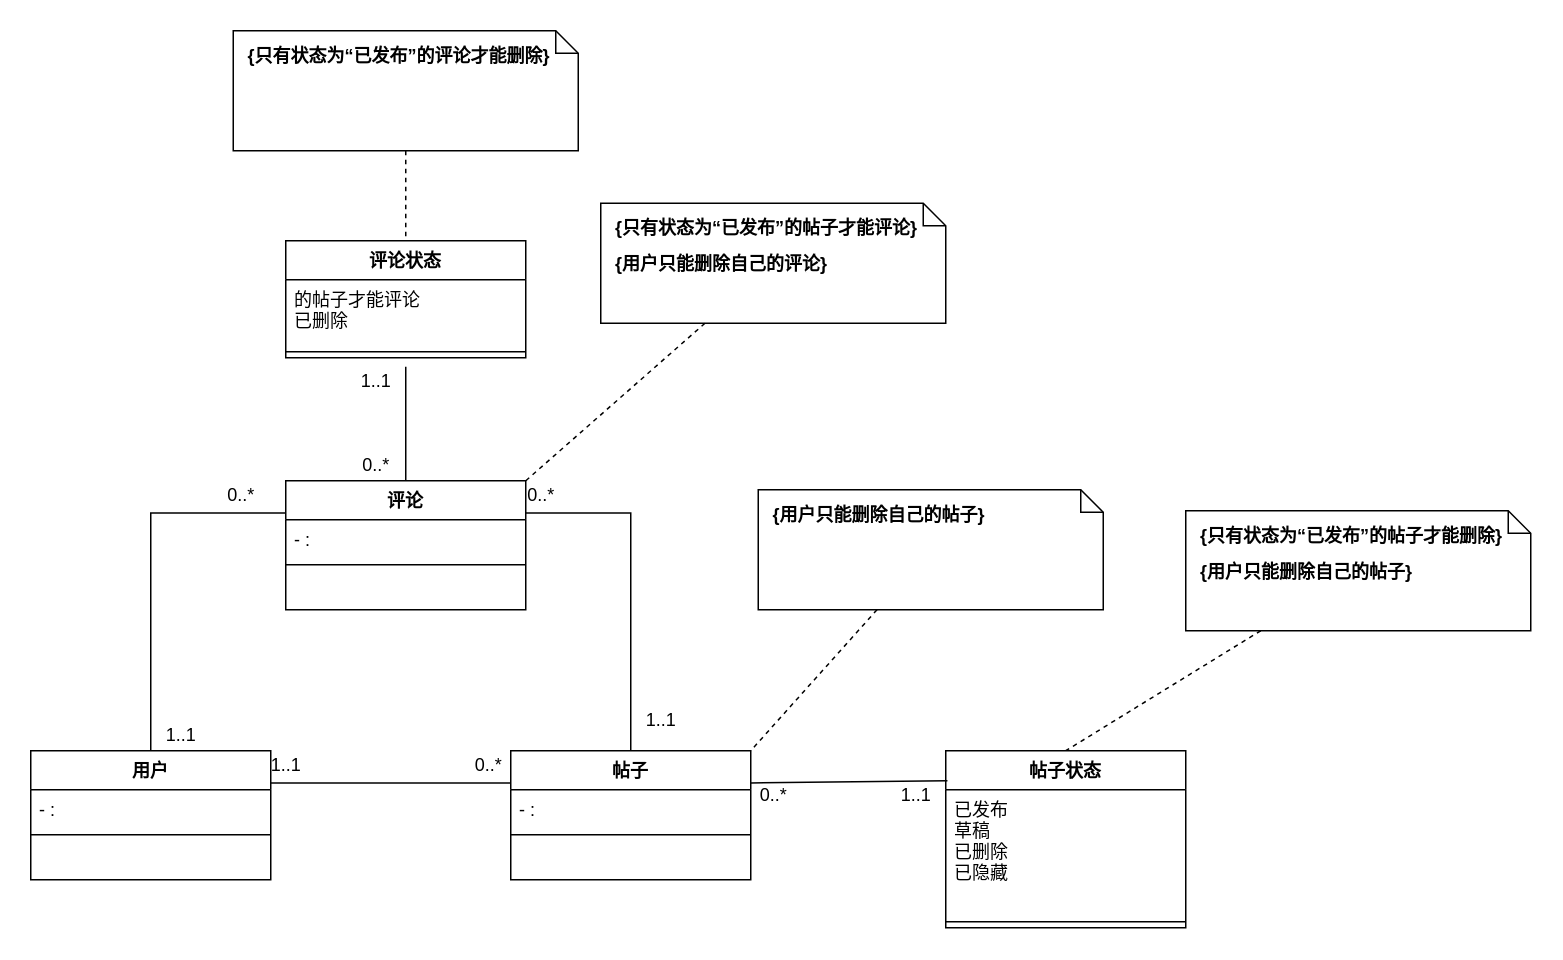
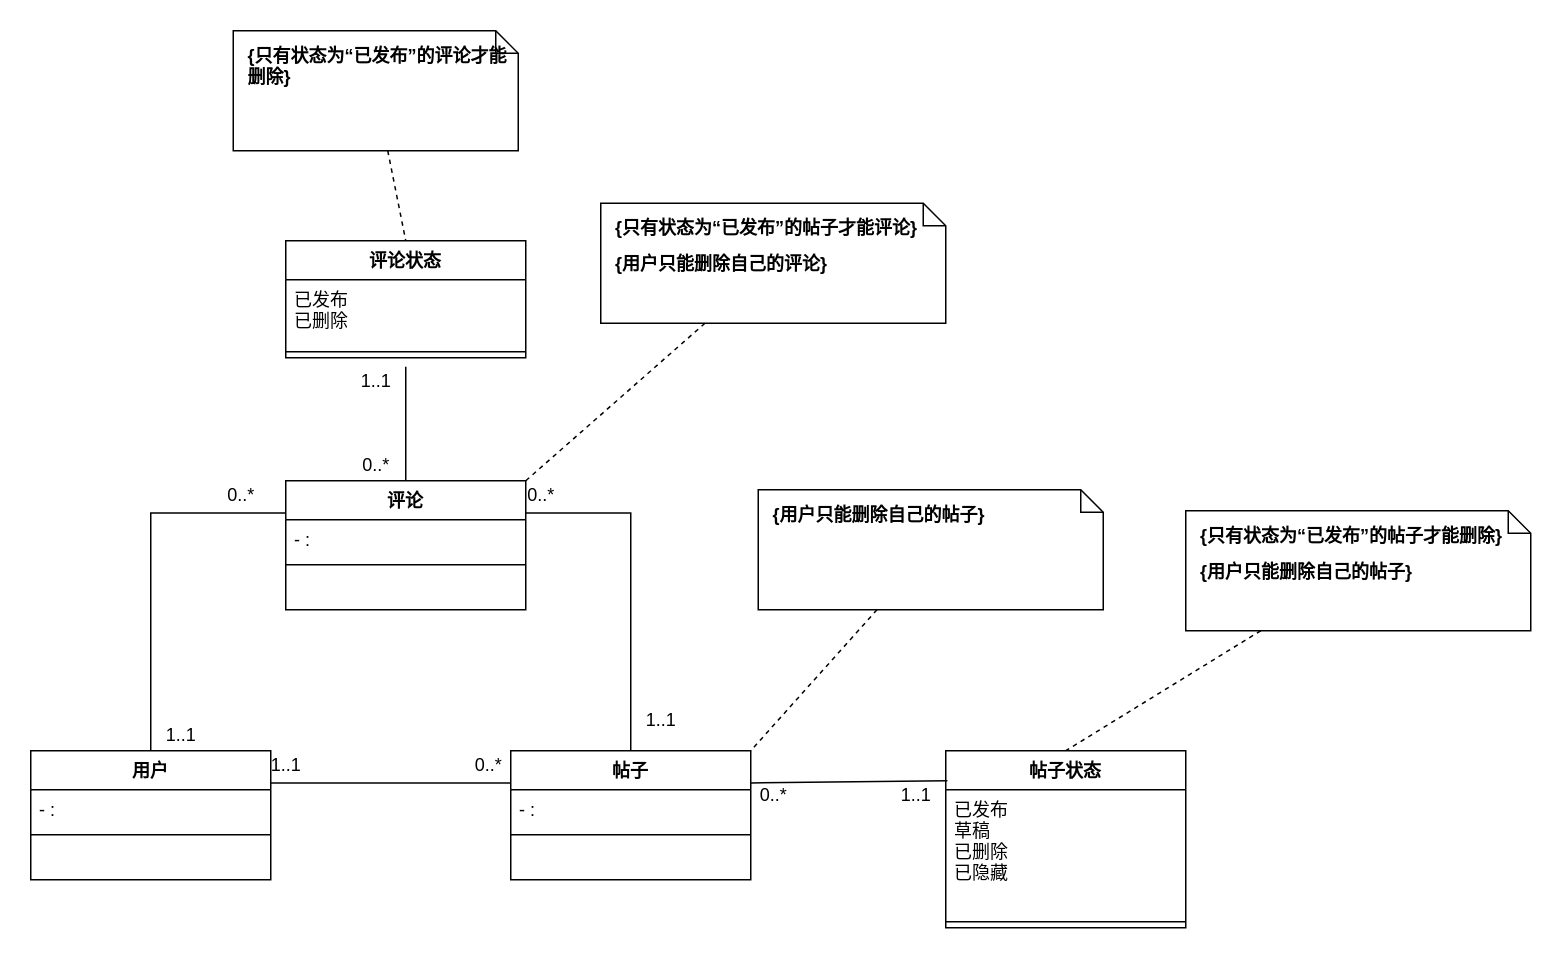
(406, 91) -> (376, 91)
(357, 300) -> (321, 300)
